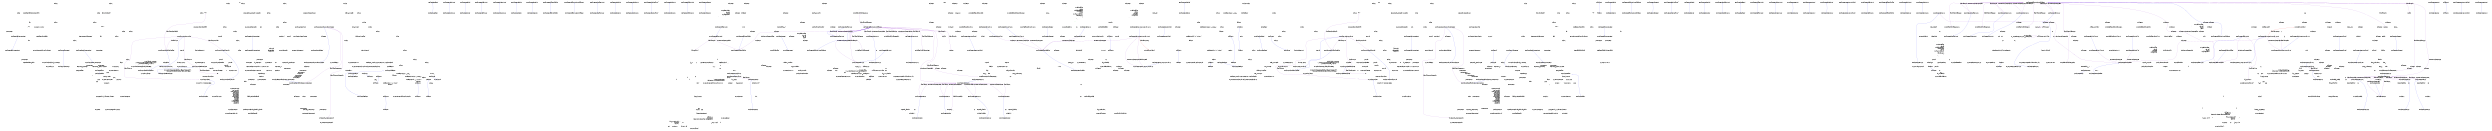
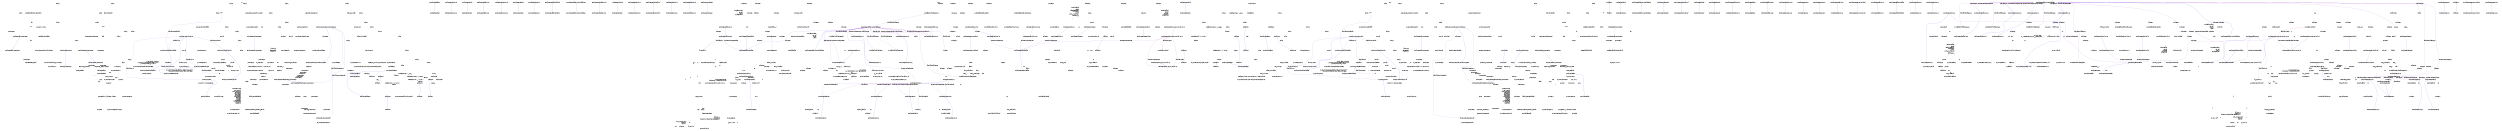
(836, 71) -> none
